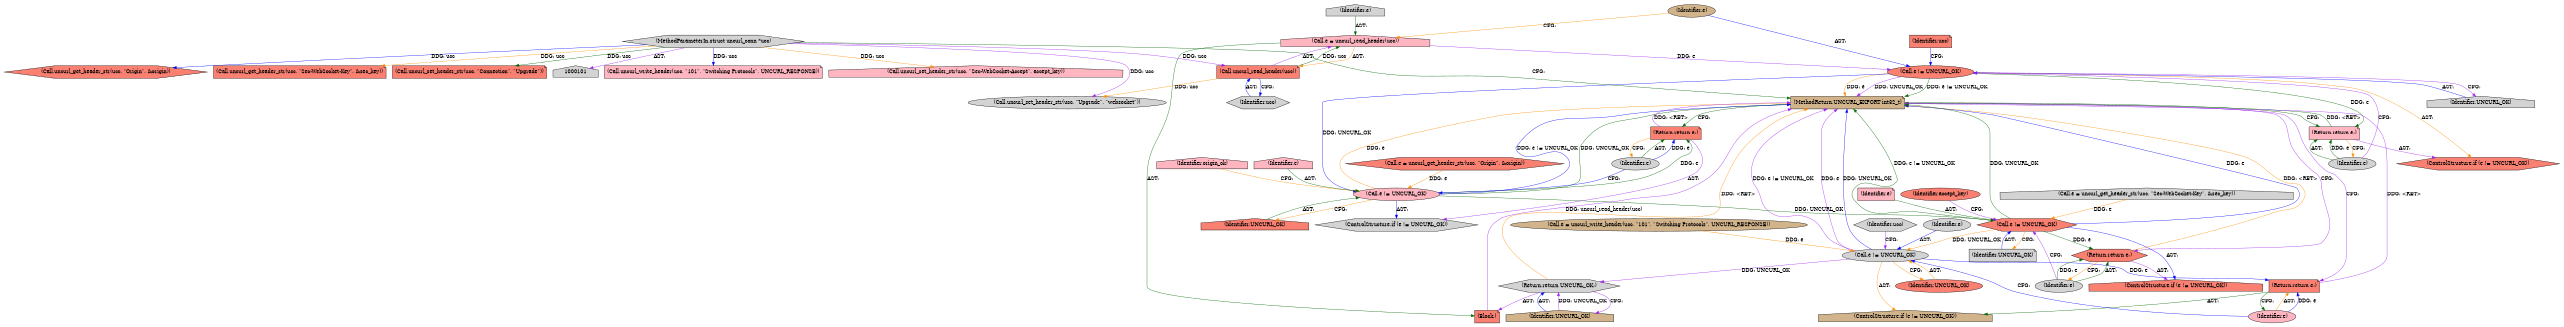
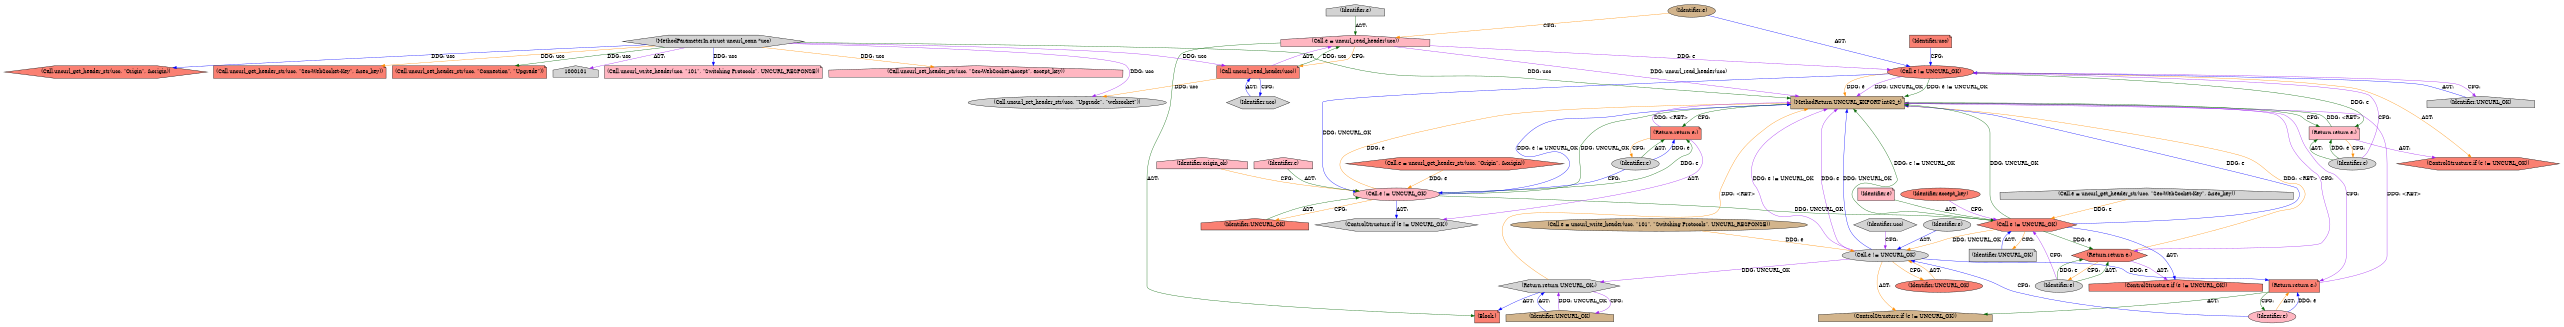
(1359, 57) -> (1359, 57)
(1539, 72) -> (1539, 72)
(1591, 204) -> (1595, 71)
(1520, 300) -> (1520, 300)
